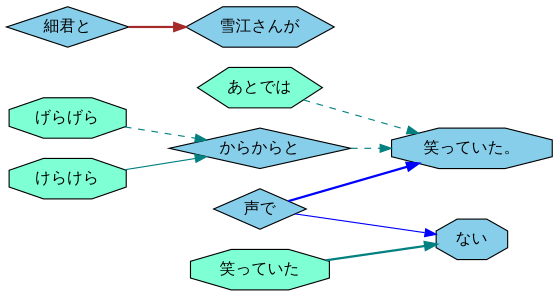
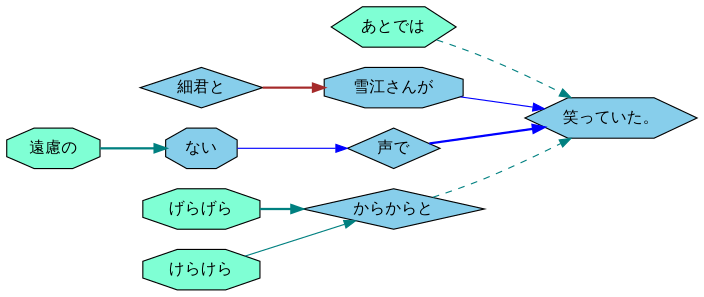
(260, 27) -> (394, 88)
none -> (497, 102)
(160, 133) -> (276, 209)
(472, 148) -> (611, 118)
(360, 223) -> (287, 148)
(260, 270) -> (53, 148)
